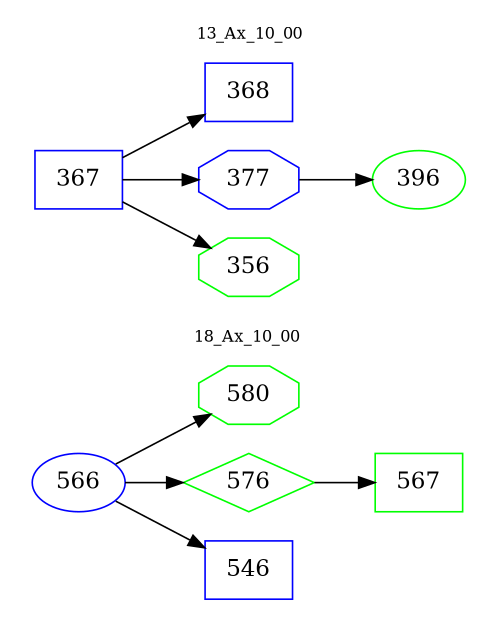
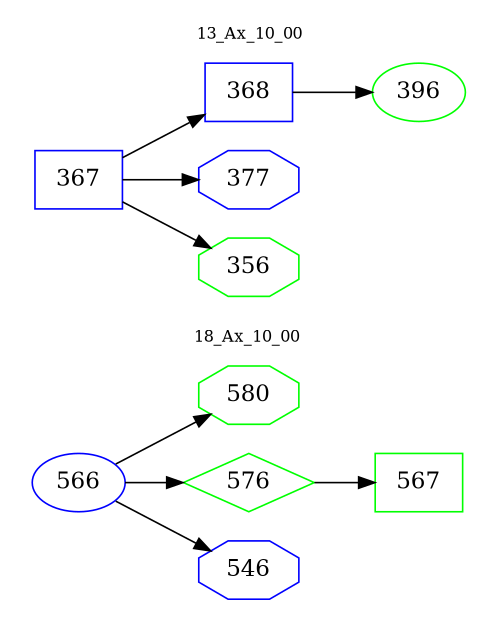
(327, 180) -> (324, 92)
(249, 570) -> (249, 570)
